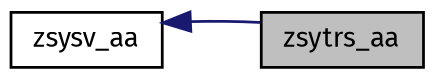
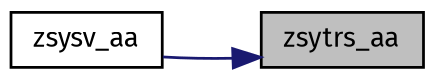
(225, 21) -> (198, 58)
